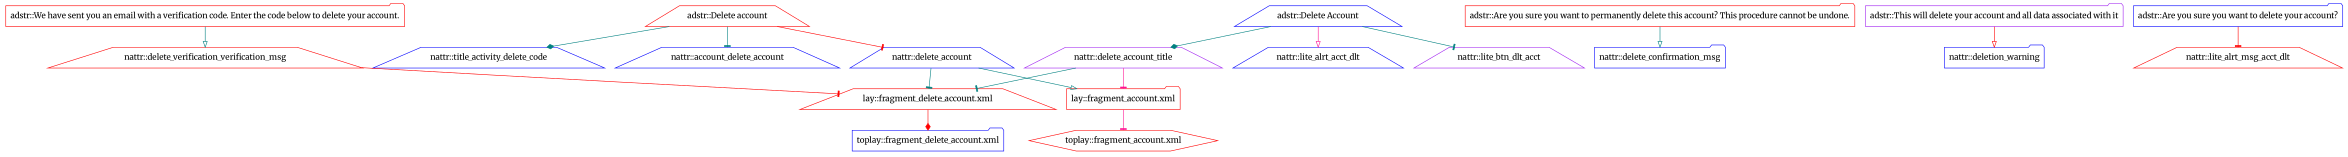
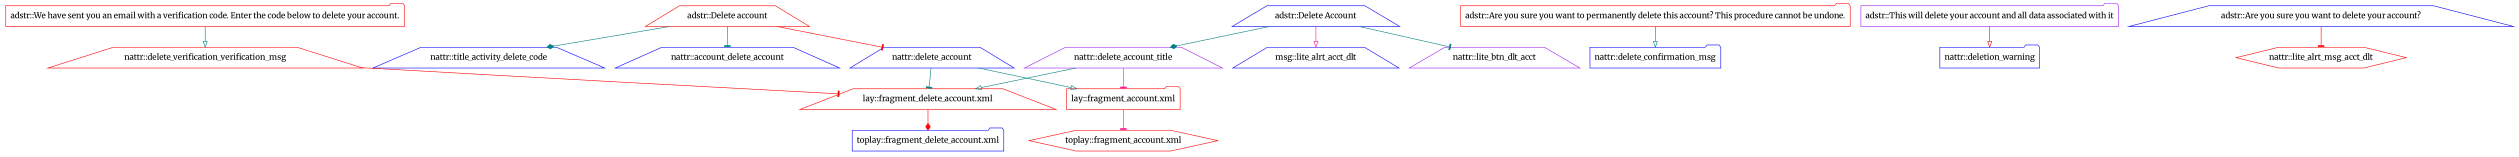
(2238, 16) -> (2321, 16)
(1318, 58) -> (1316, 58)
(2238, 58) -> (2321, 58)
(1037, 76) -> (1036, 76)
